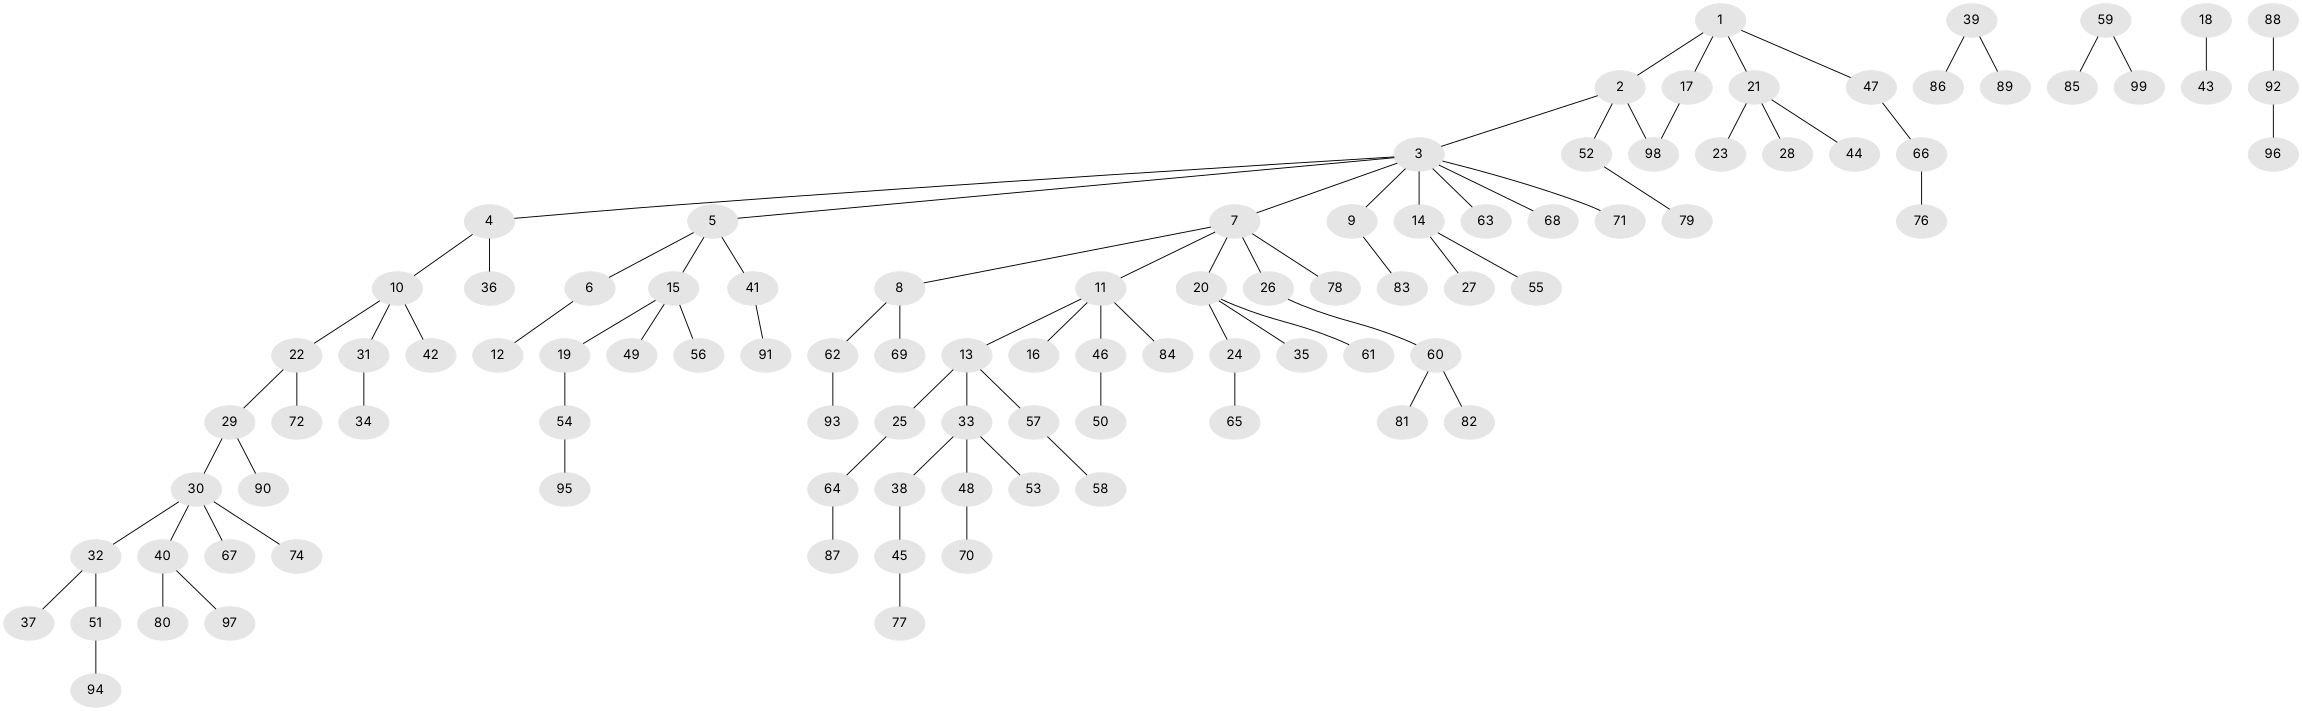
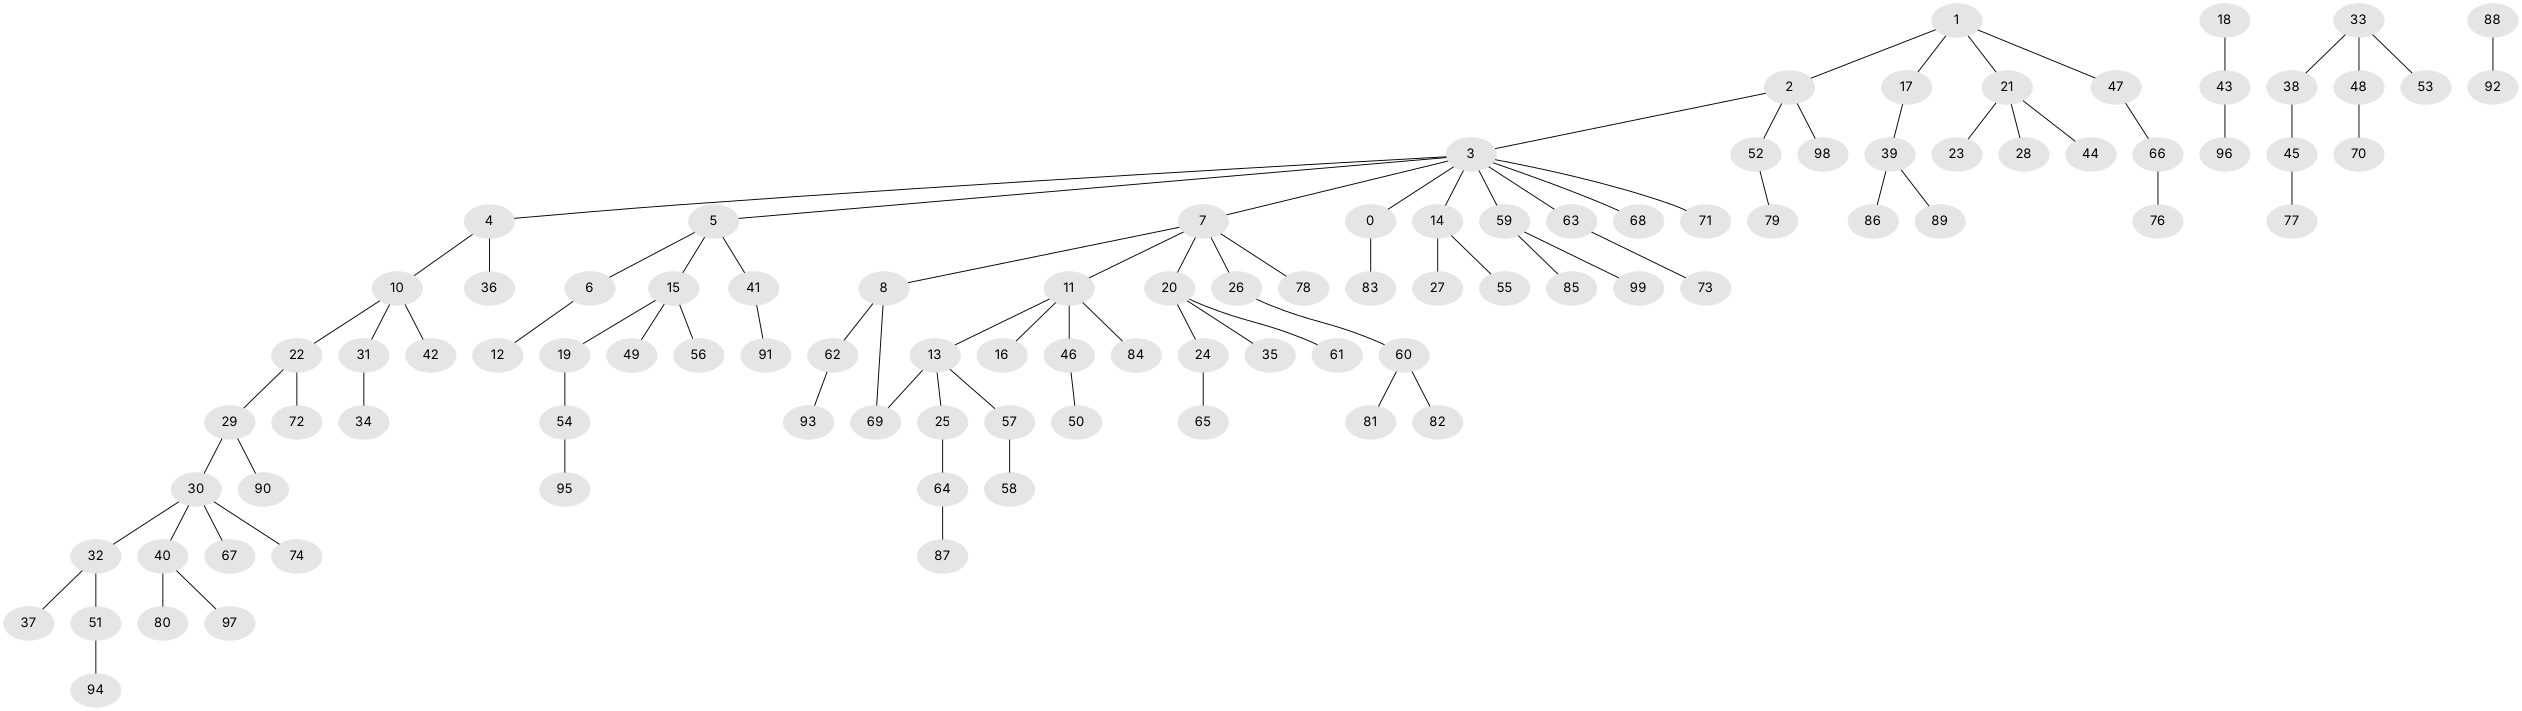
(1670, 121) -> (1898, 121)
(2273, 121) -> (2225, 121)
none -> (1488, 188)
(1352, 221) -> (1371, 221)
none -> (1706, 288)
(967, 389) -> (905, 389)
